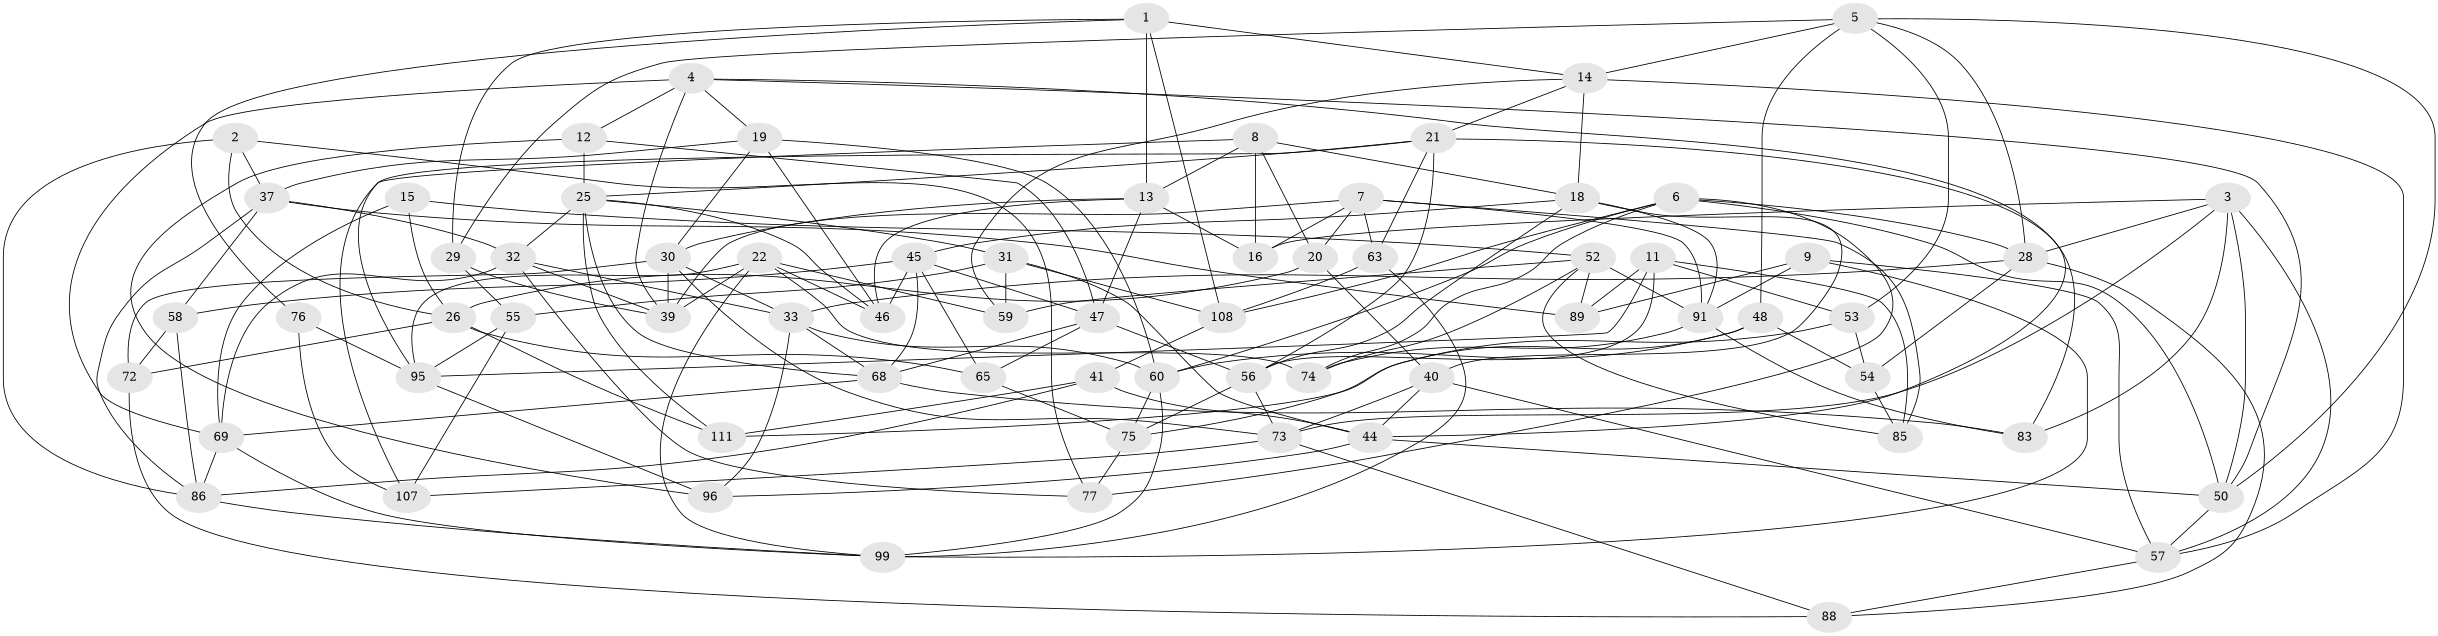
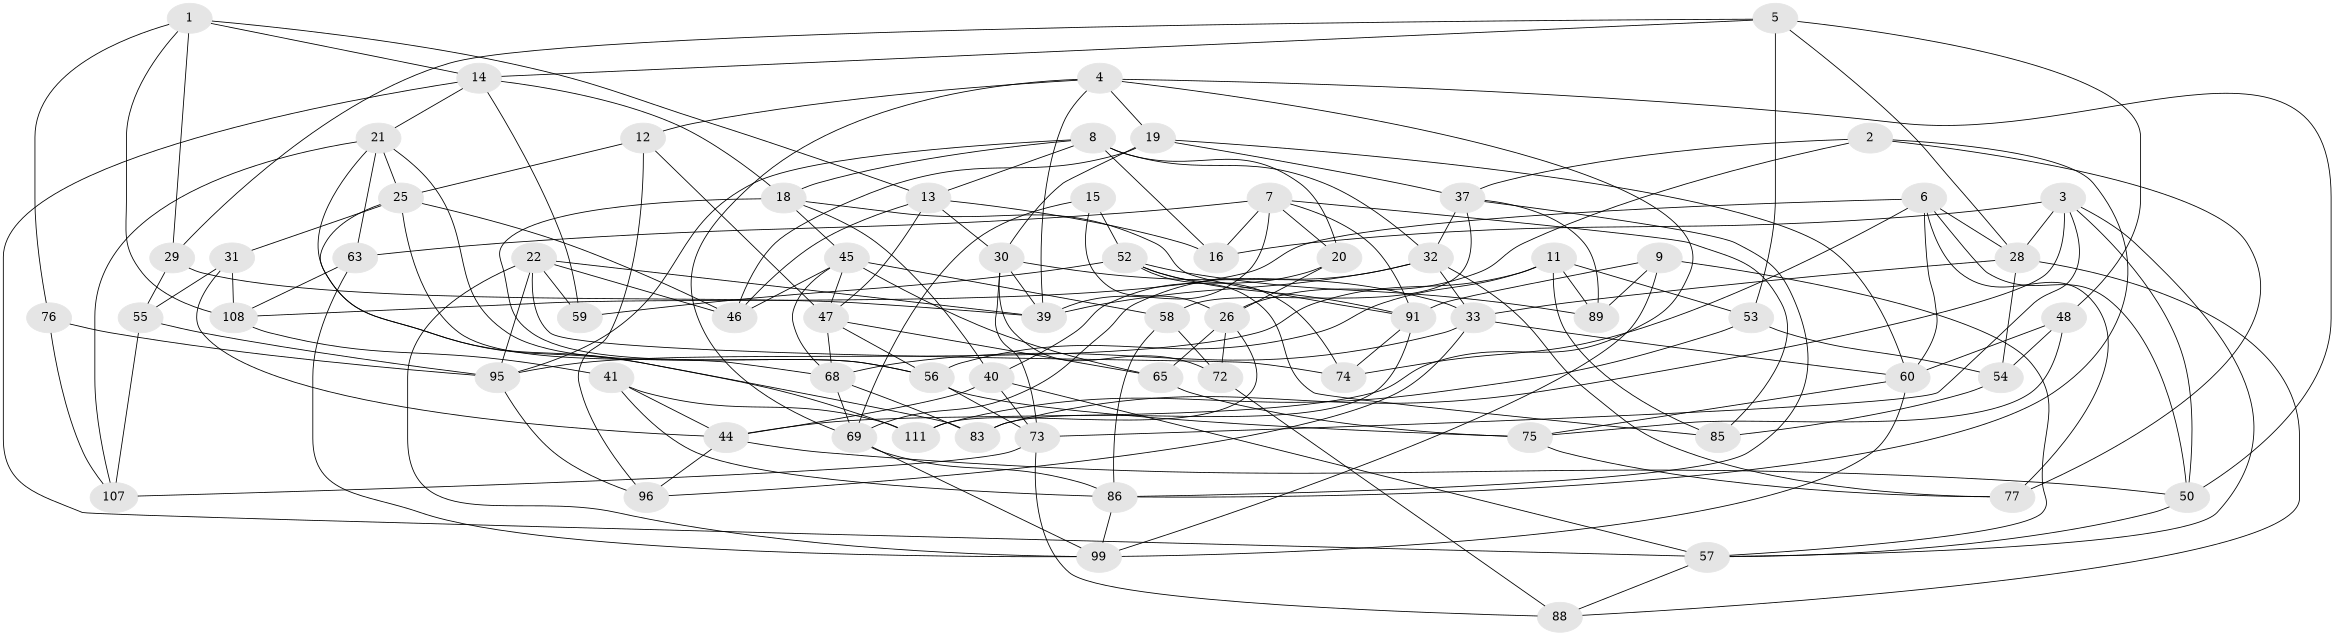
(2379, 79) -> none
(548, 229) -> (1298, 174)
(1006, 293) -> none
